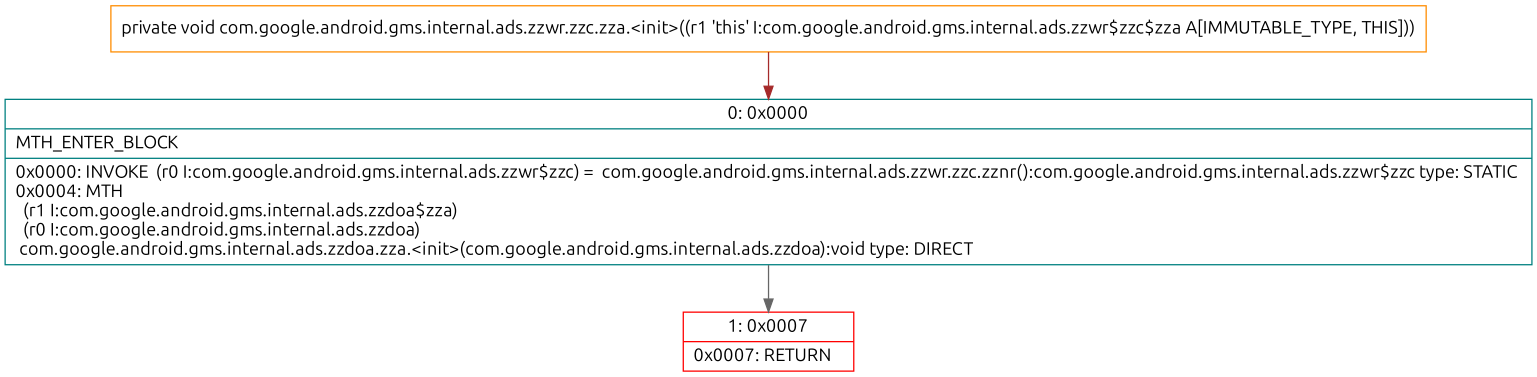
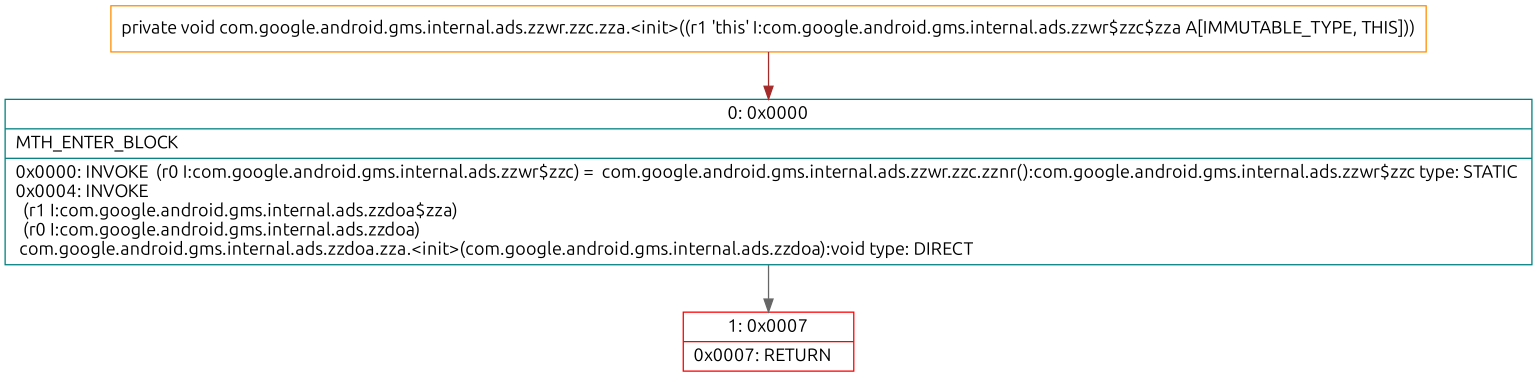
(74, 192) -> (86, 192)
